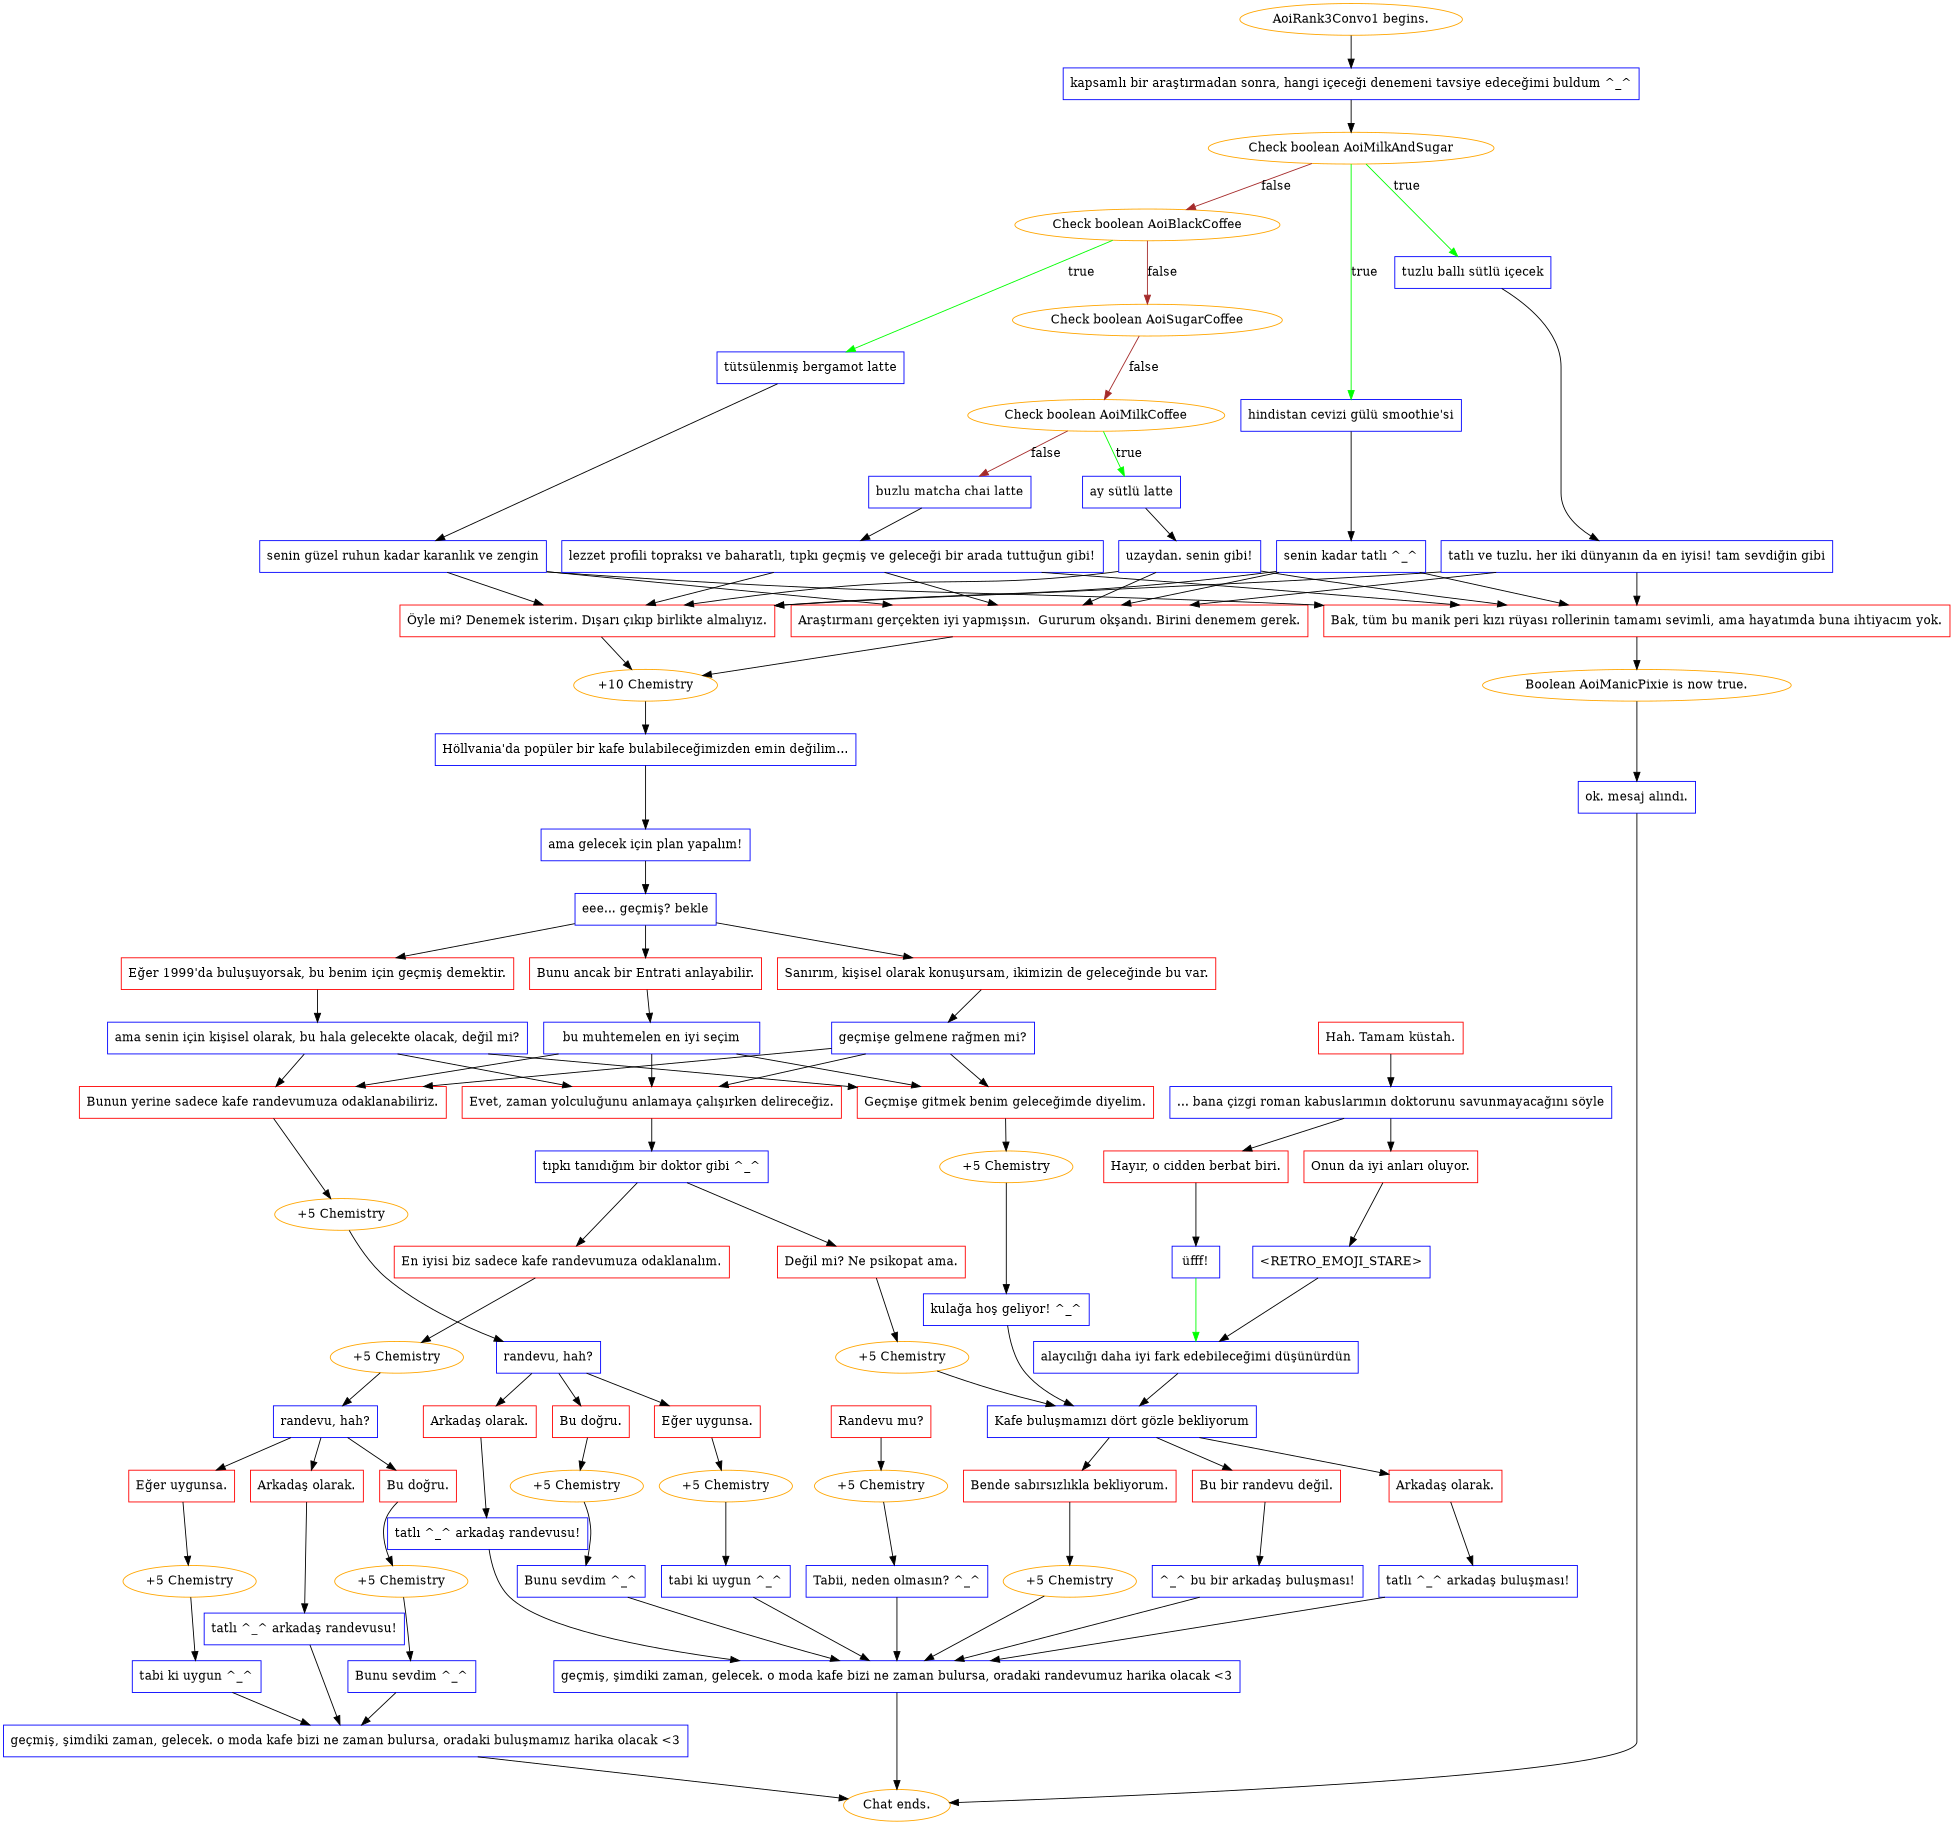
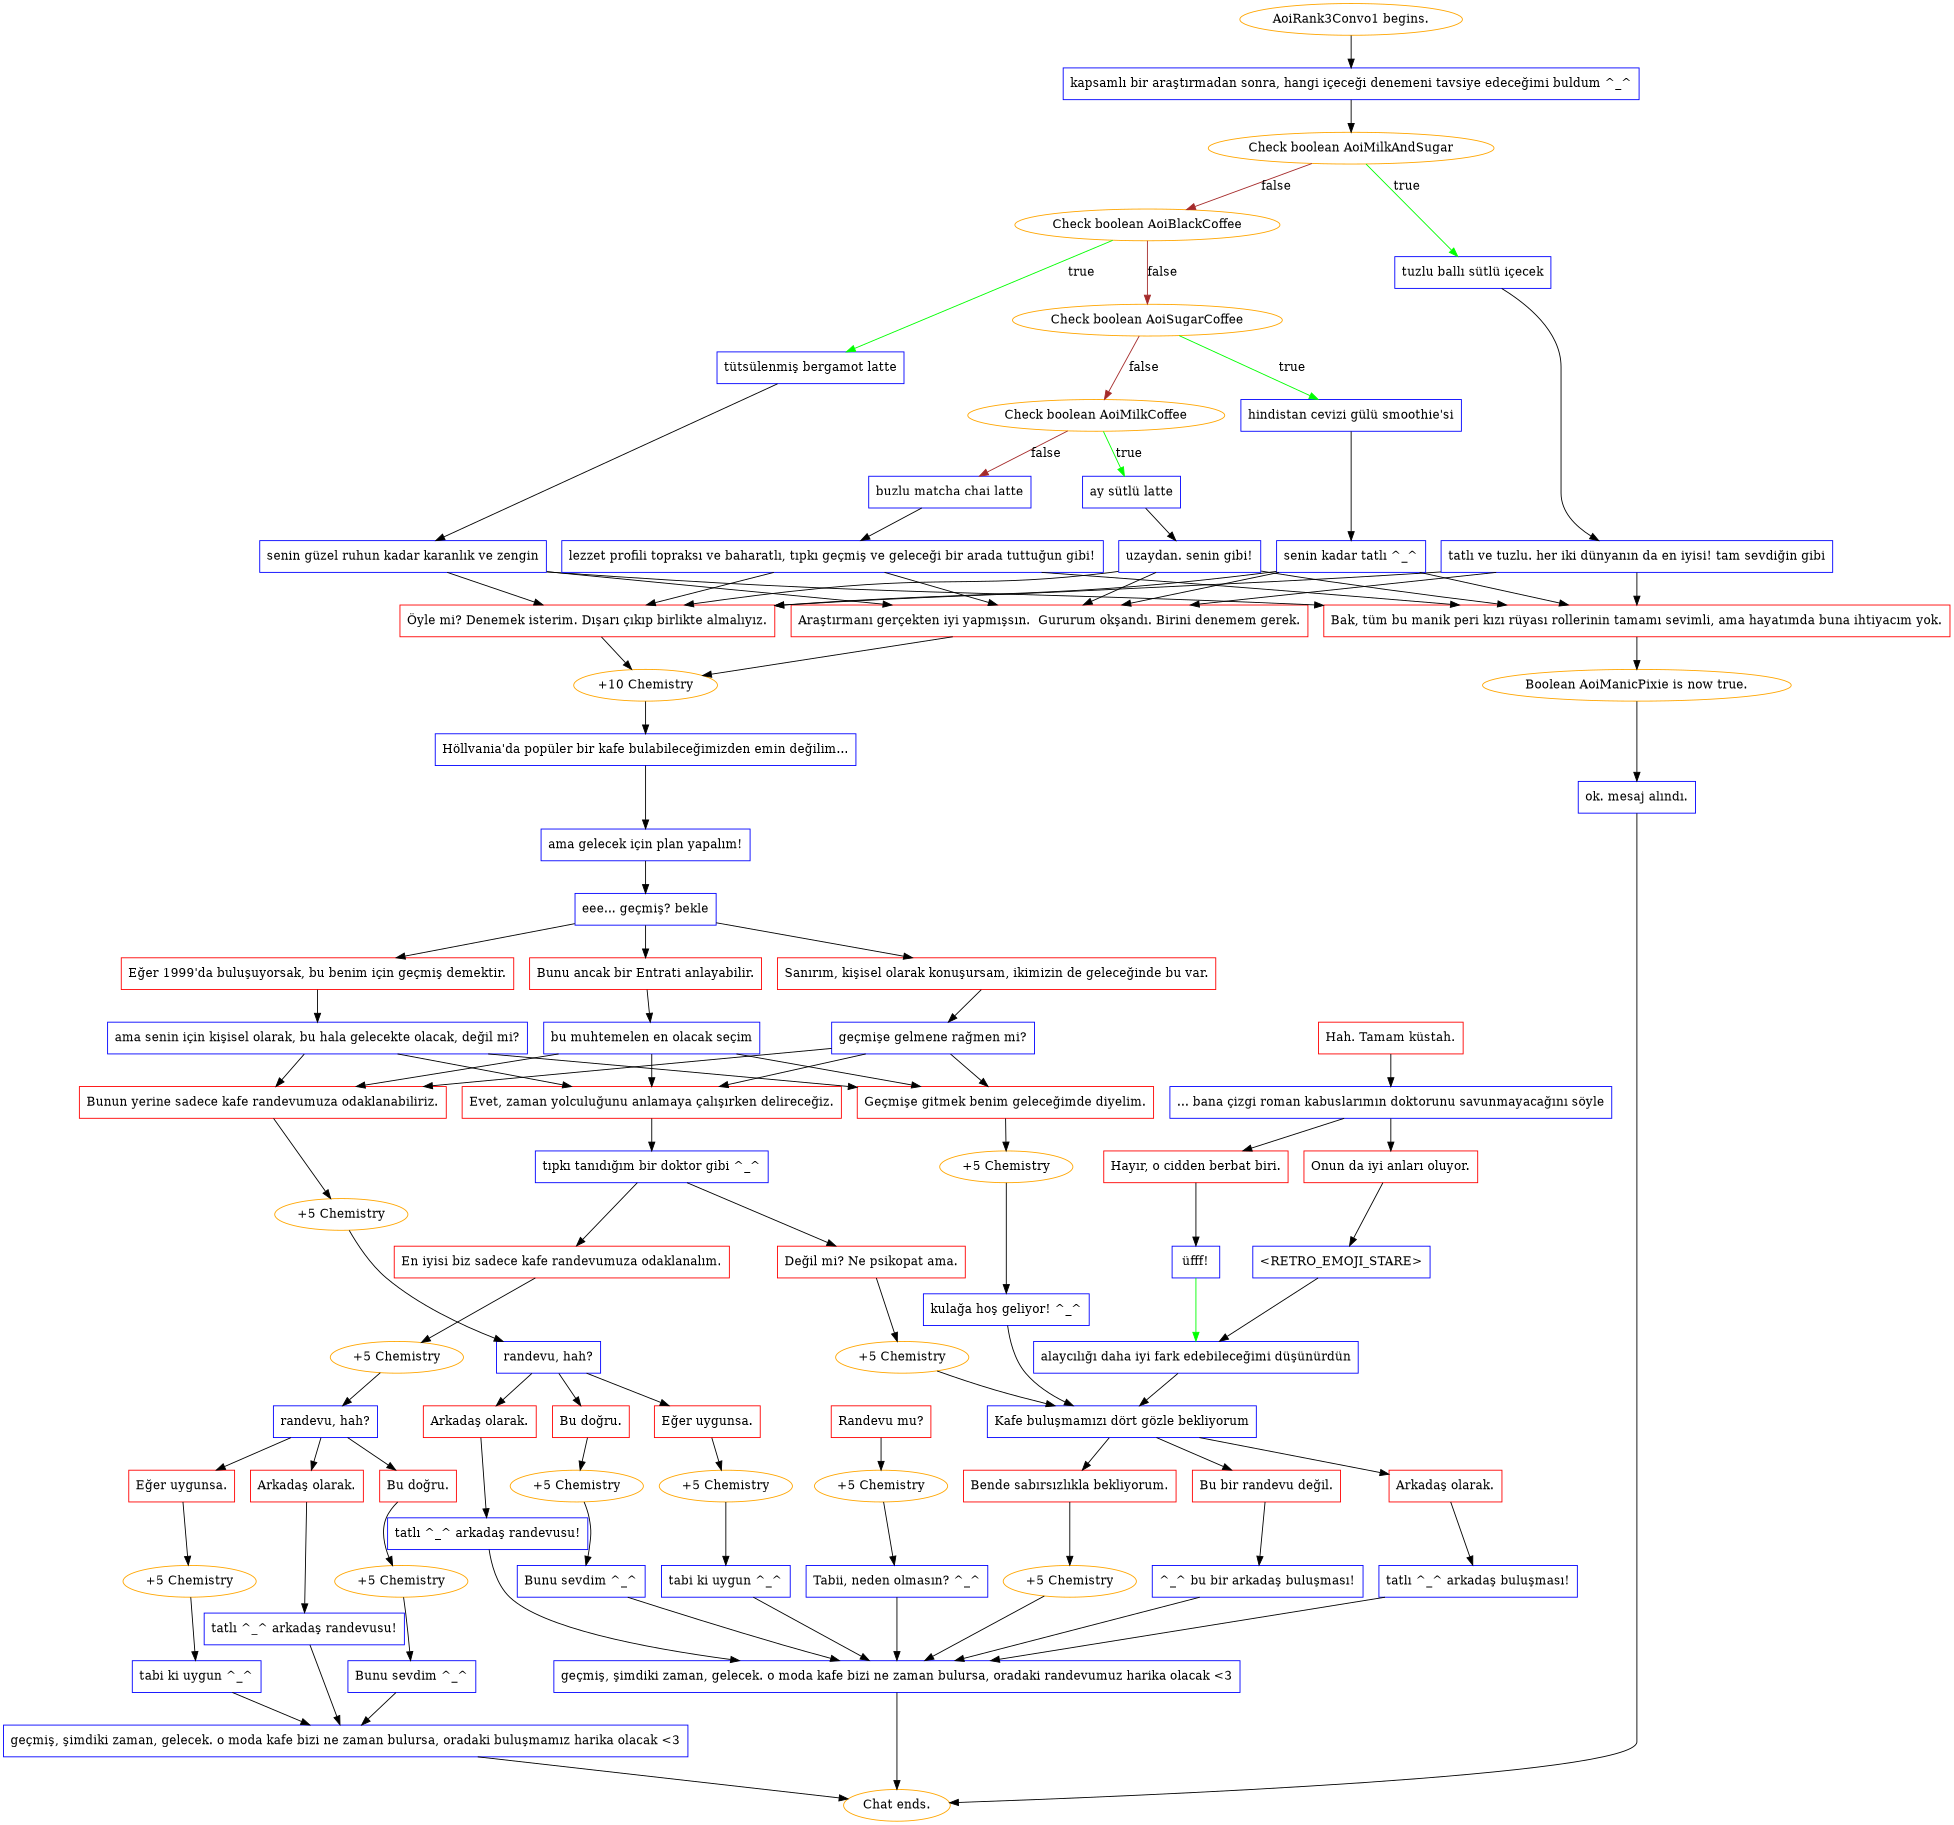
(1351, 277) -> (1245, 366)
(652, 1038) -> (652, 1038)
